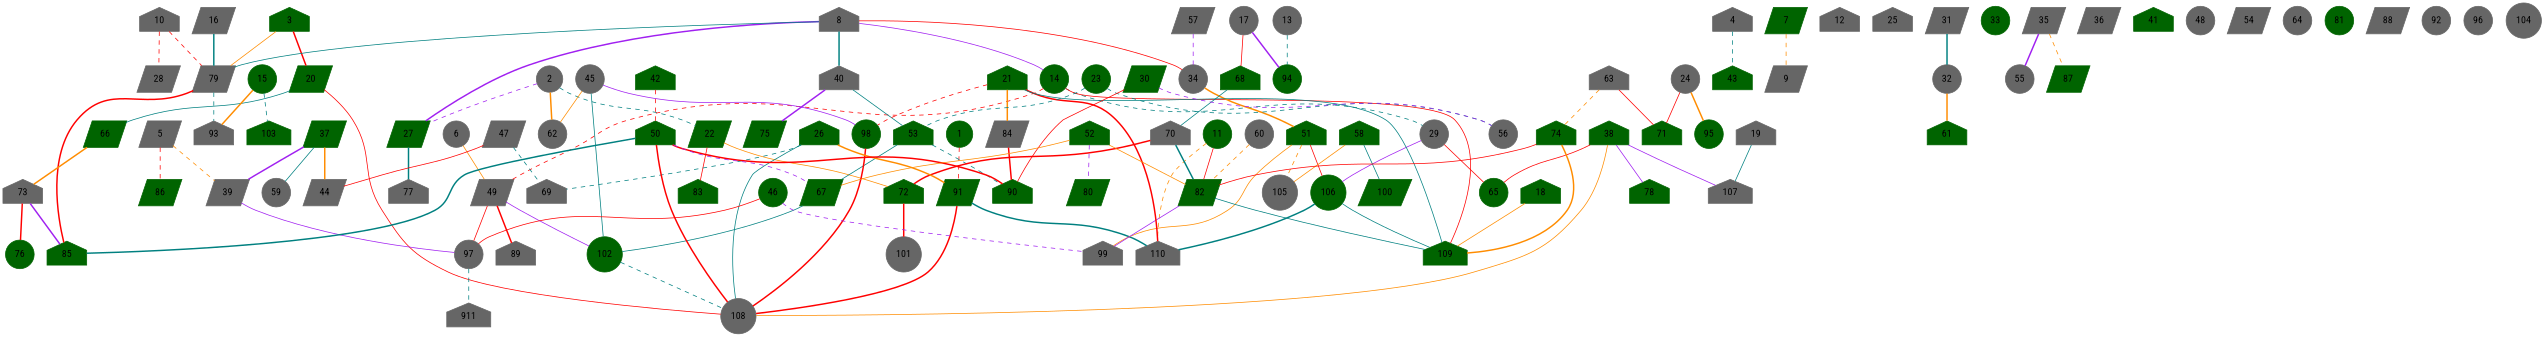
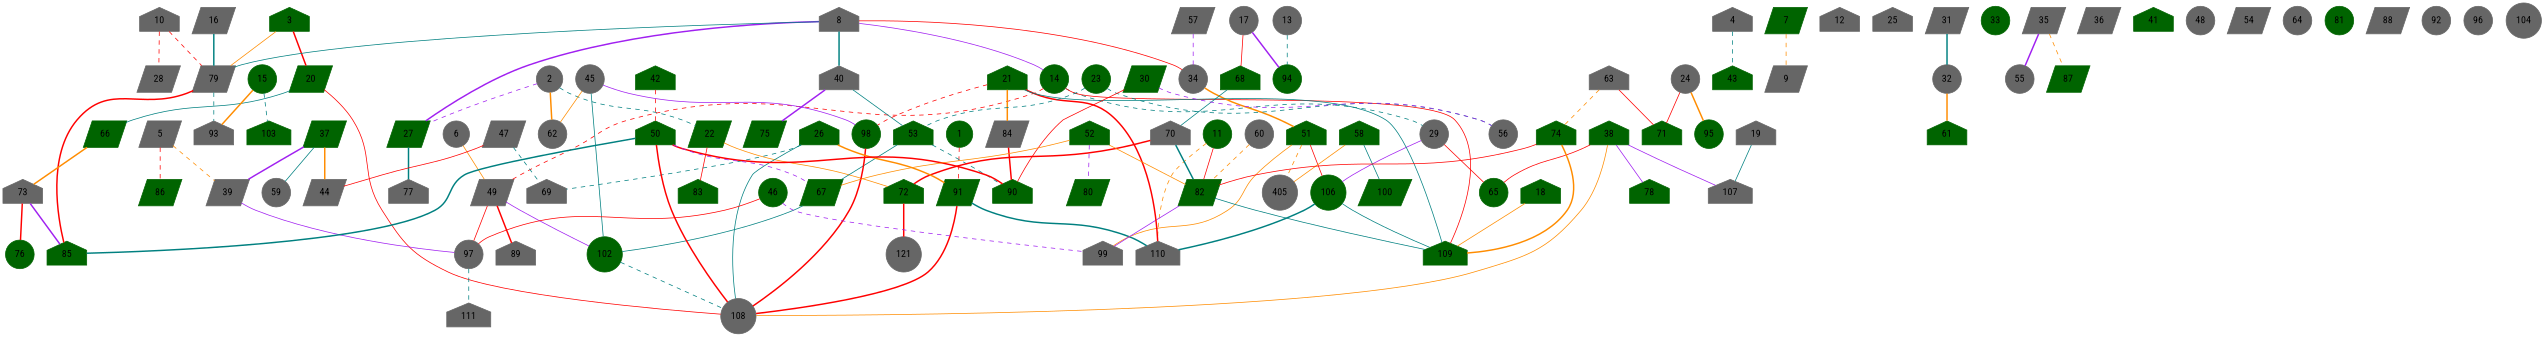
(1280, 193) -> (1280, 193)
(904, 254) -> (904, 254)
(469, 316) -> (469, 316)
